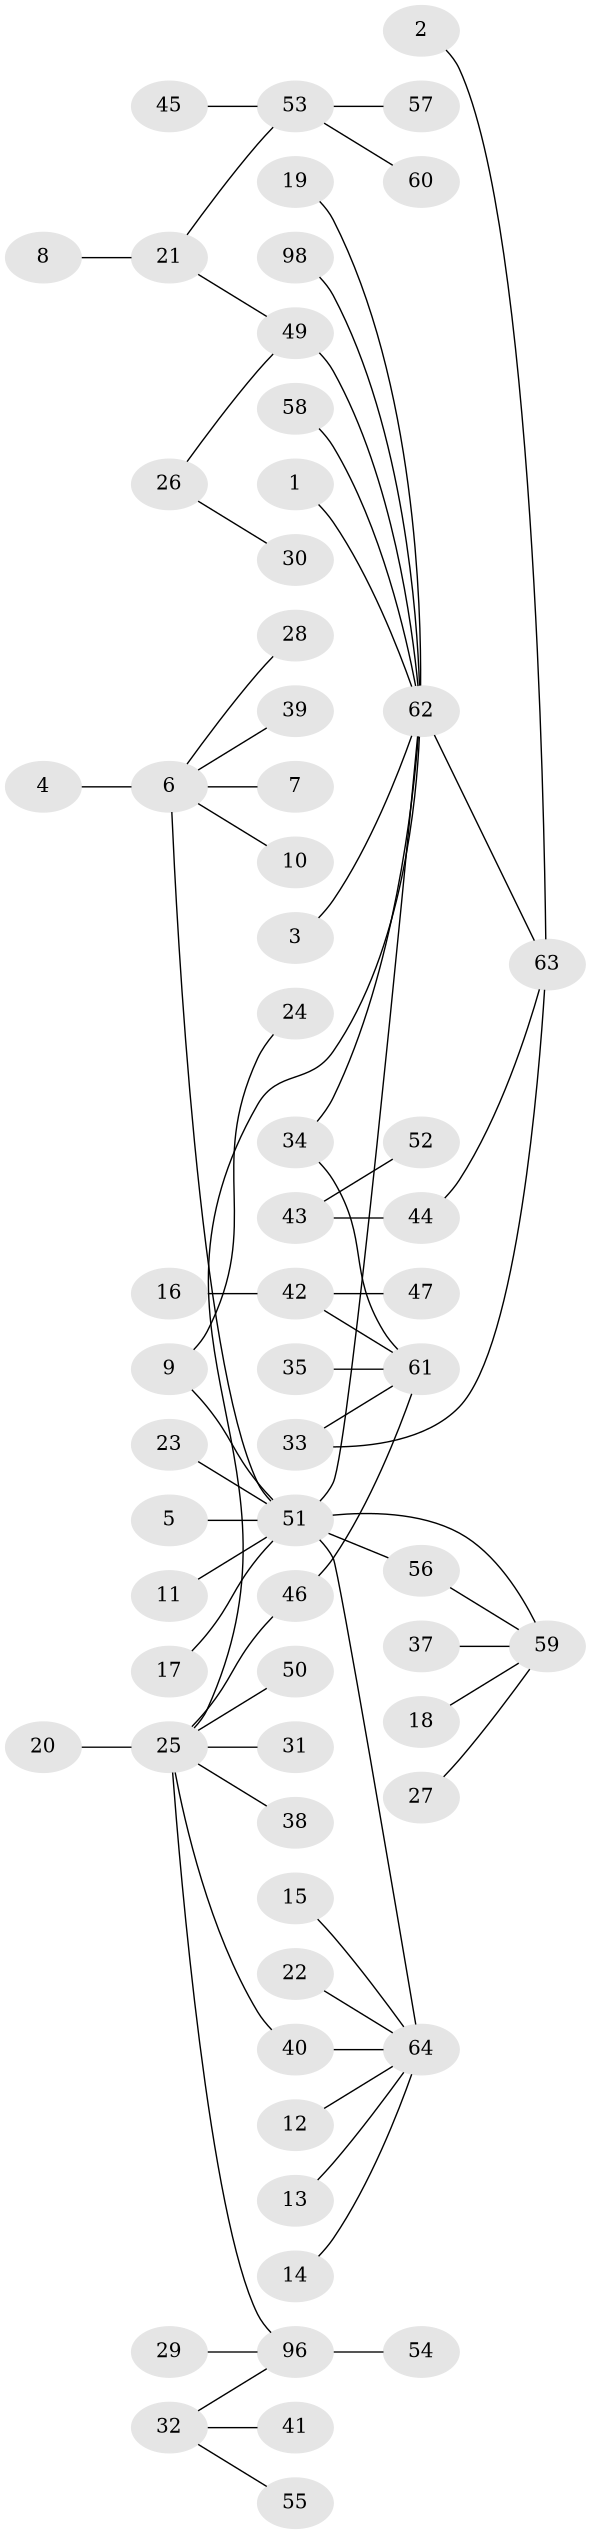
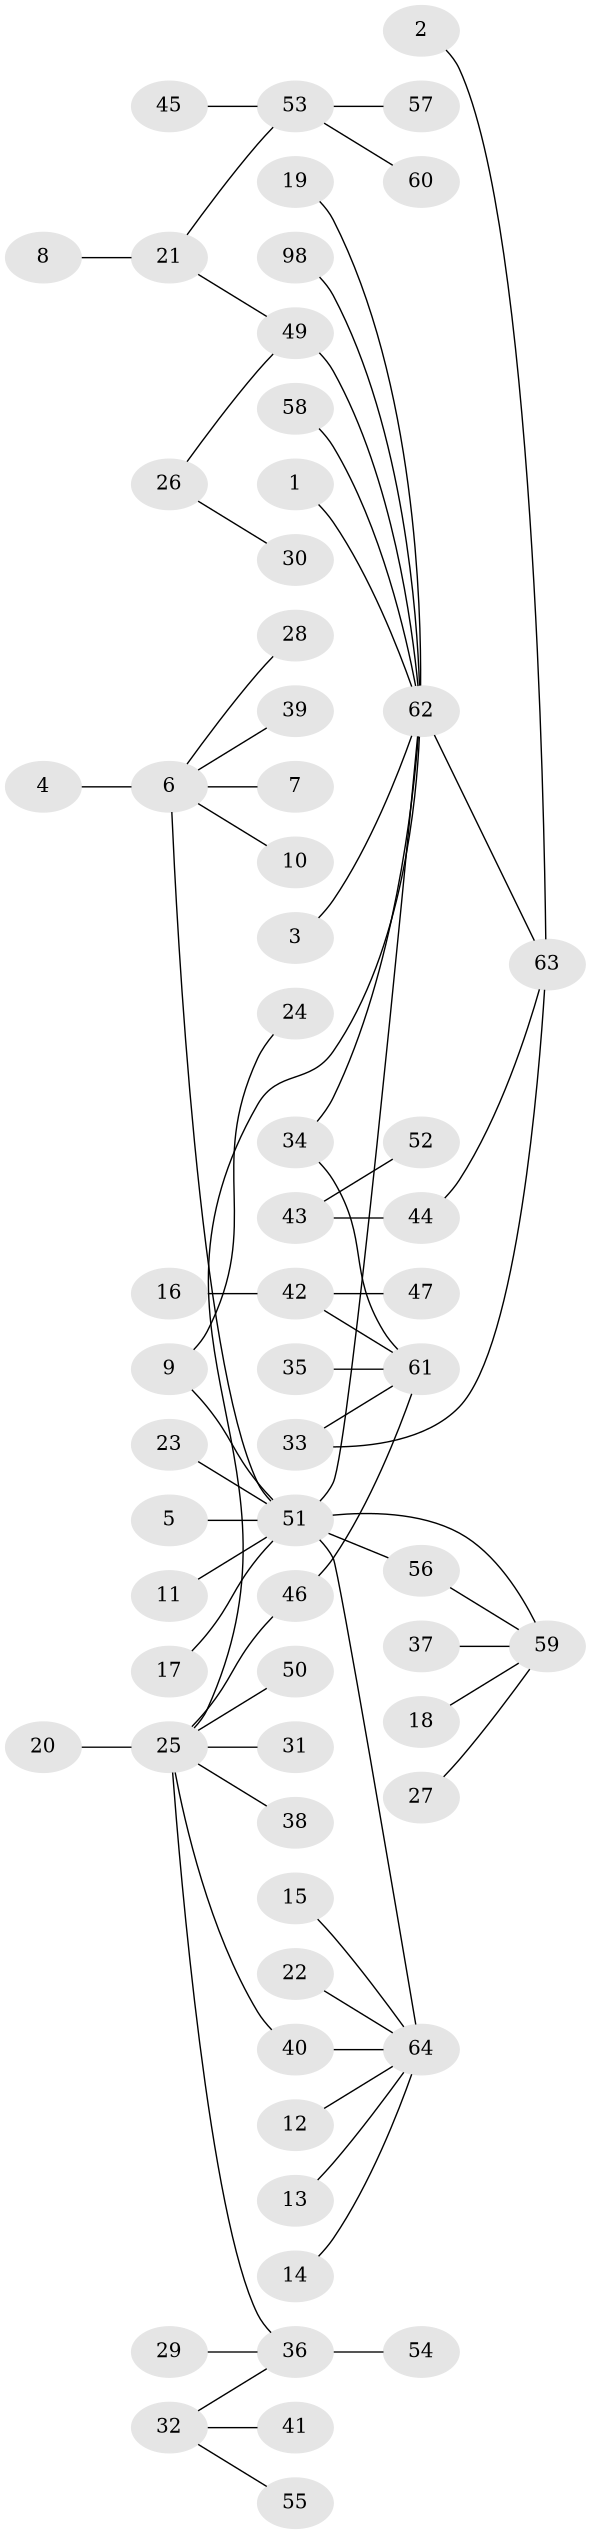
(295, 2352) -> (295, 2352)
